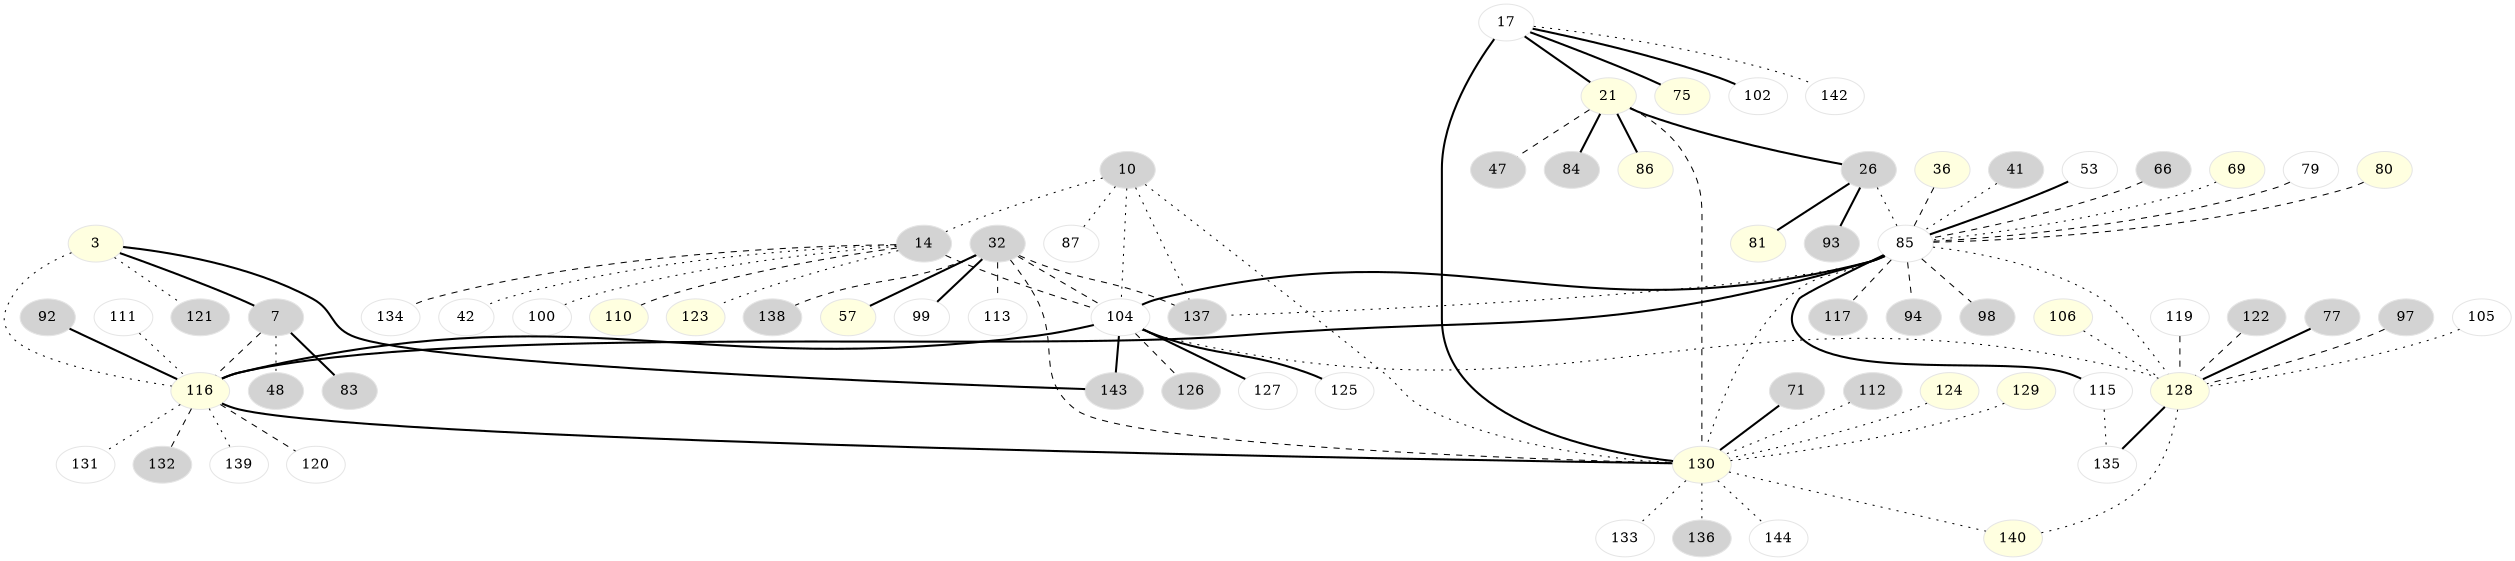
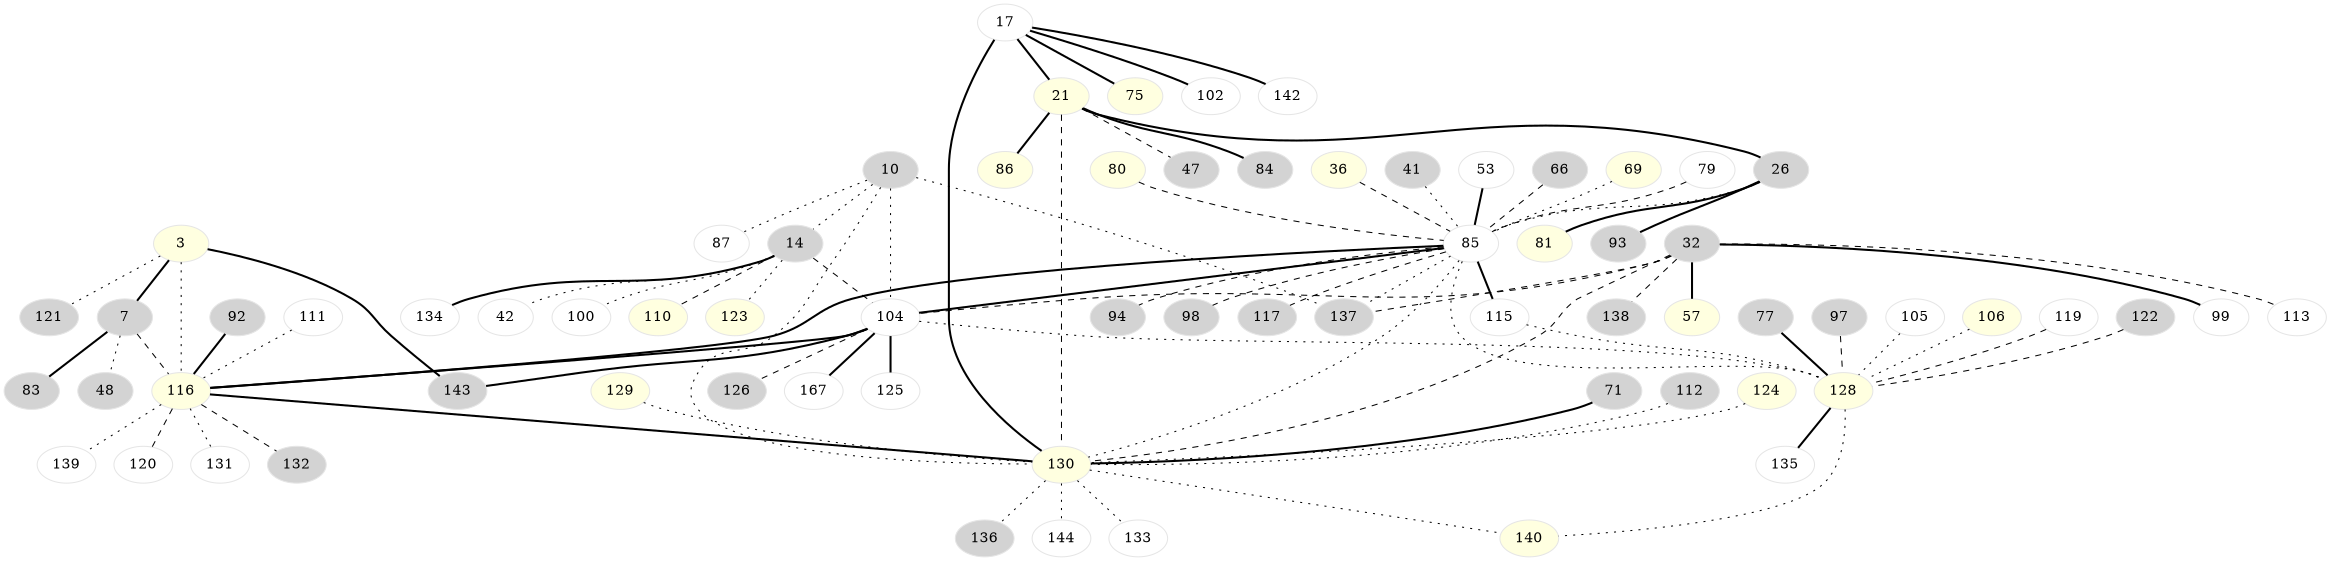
(1675, 48) -> (1150, 50)
(652, 259) -> (581, 282)
(1268, 391) -> (814, 391)
(2105, 428) -> (1645, 346)
